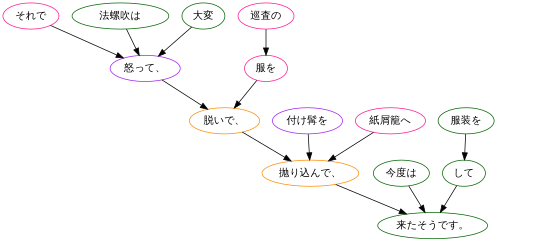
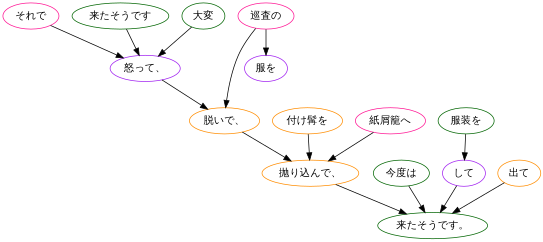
(120, 16) -> (120, 16)
(266, 68) -> (266, 68)
(248, 91) -> (236, 62)
(307, 121) -> (307, 121)
(464, 173) -> (464, 173)
none -> (519, 173)
